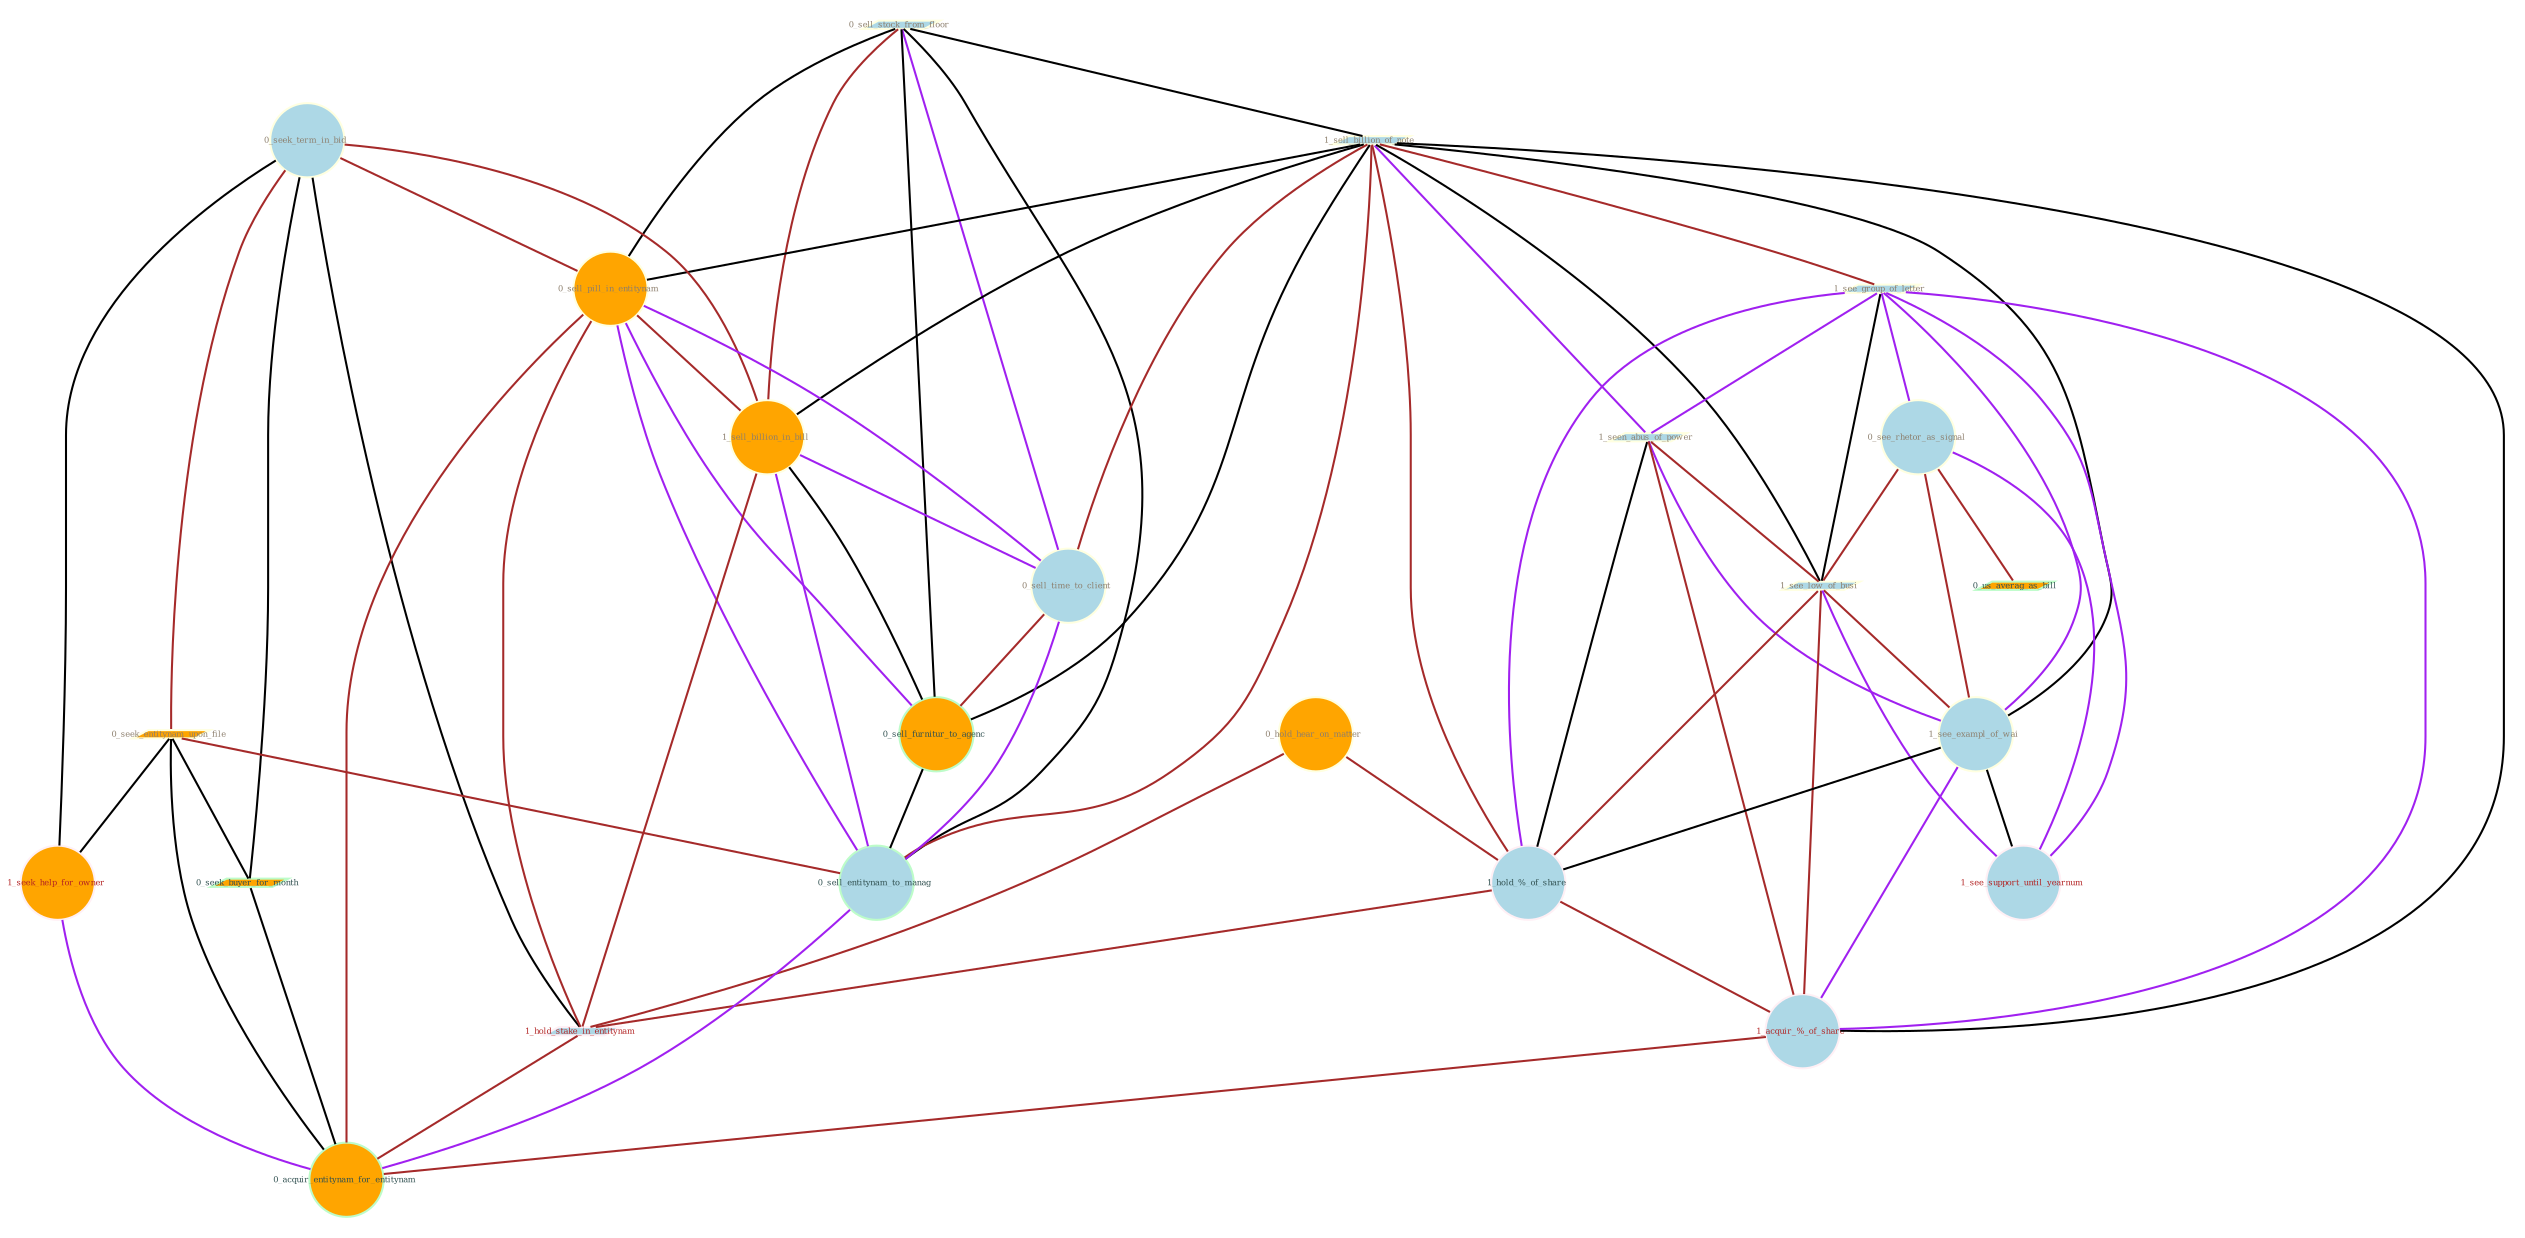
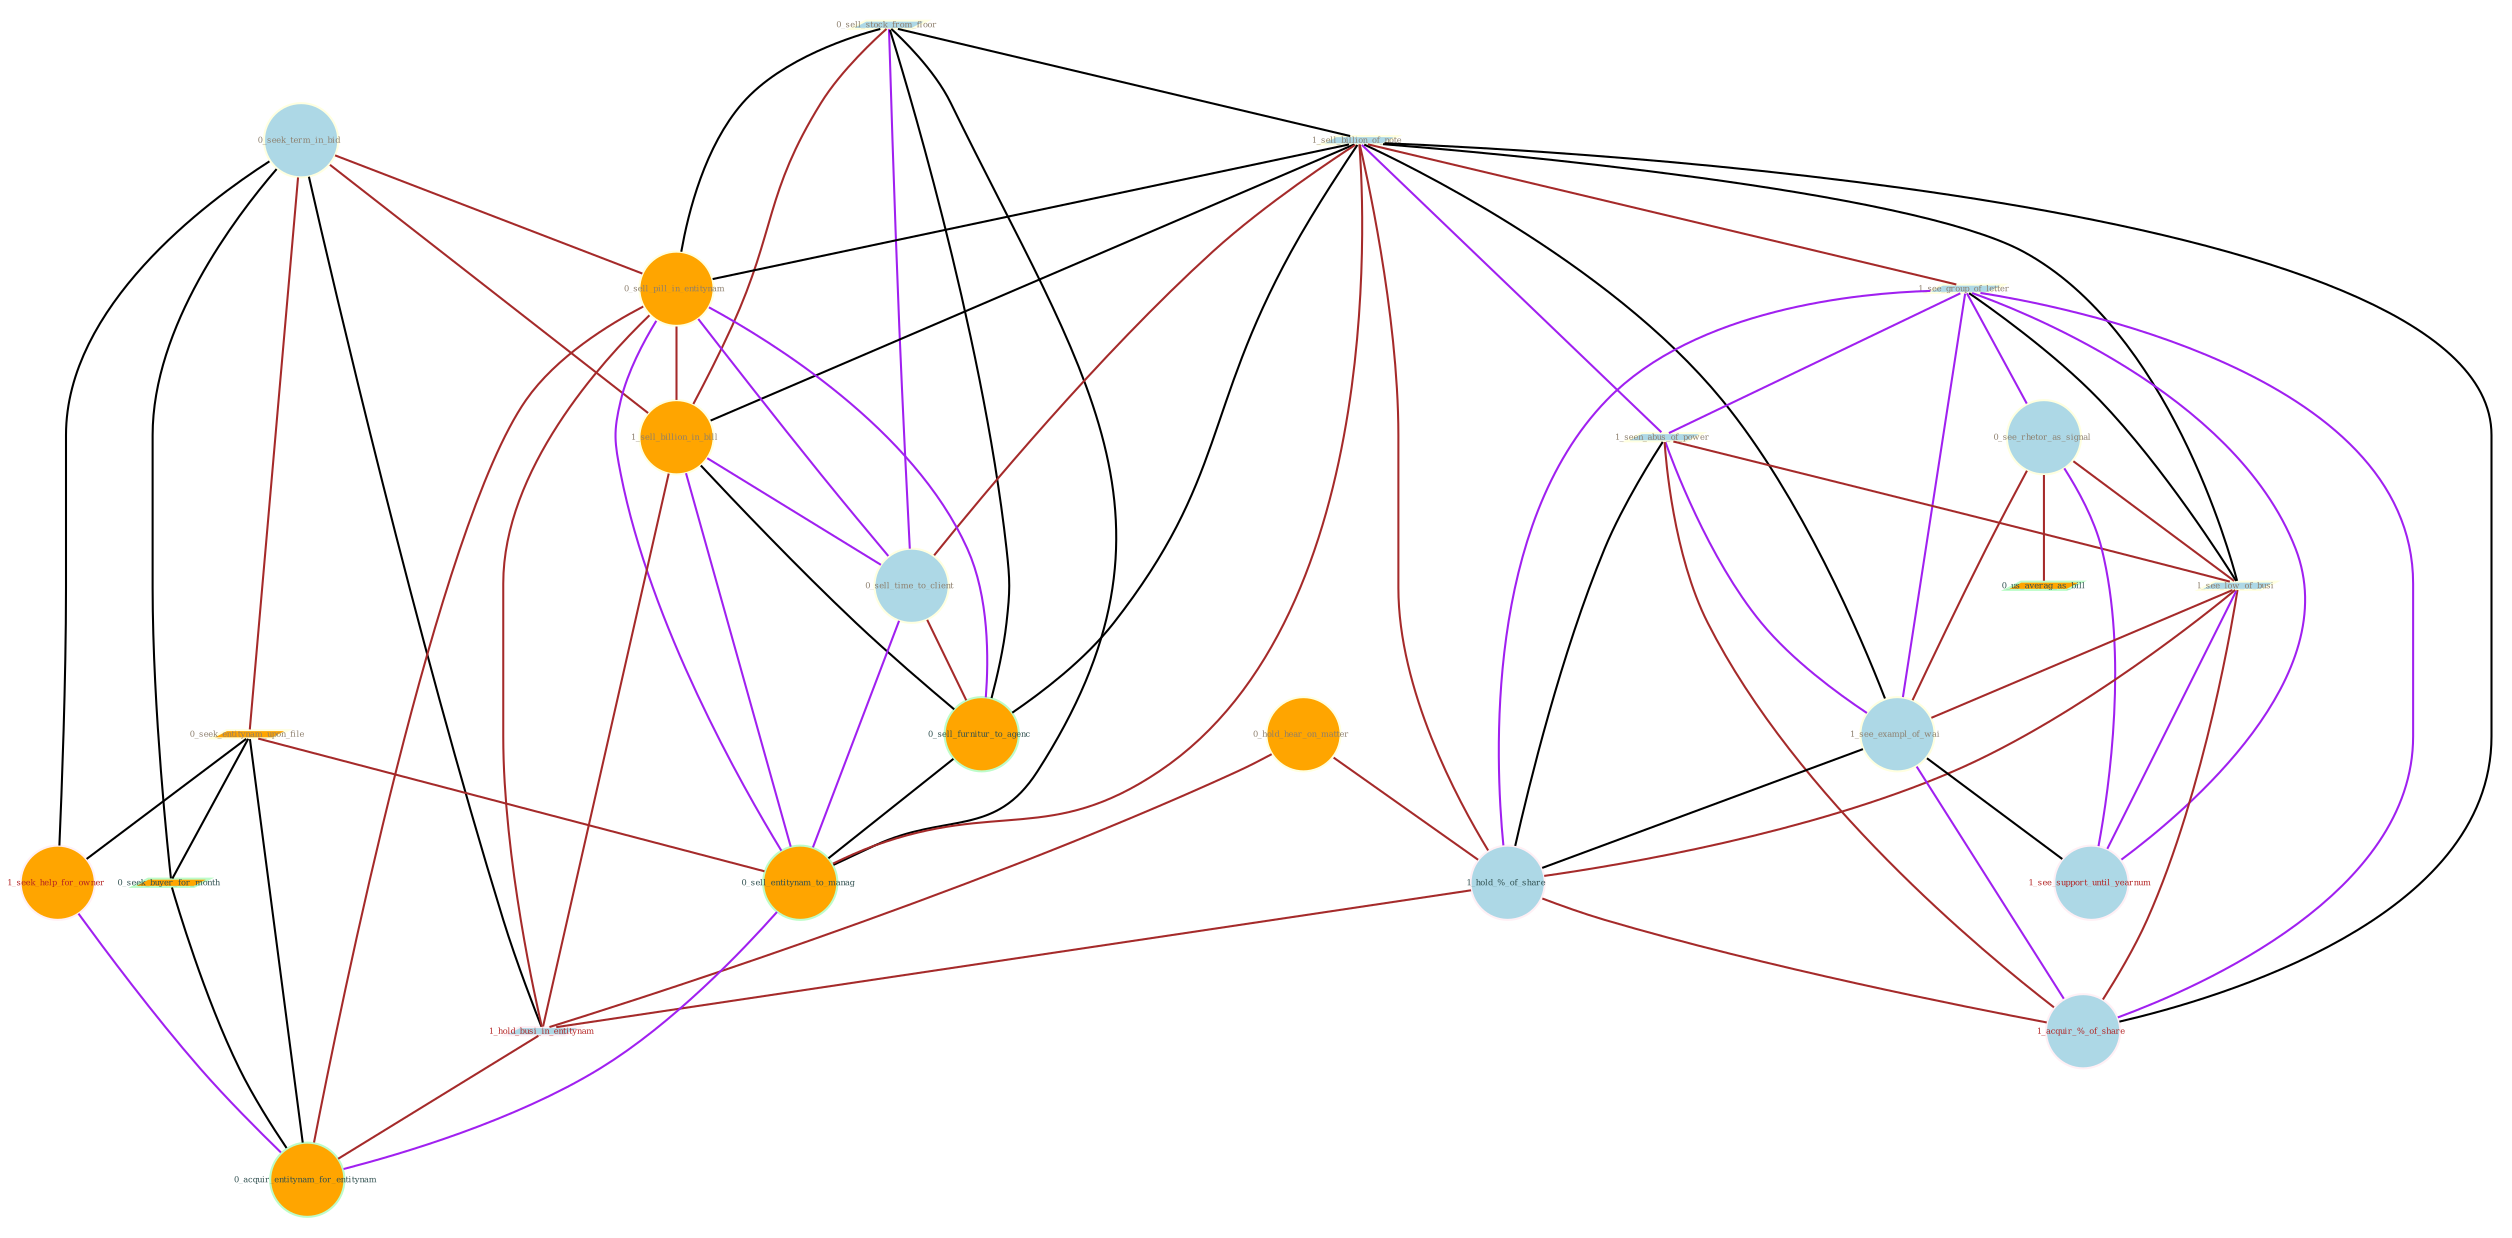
(877, 883) -> (800, 883)
(582, 1031) -> (542, 1031)
(1075, 1105) -> none
